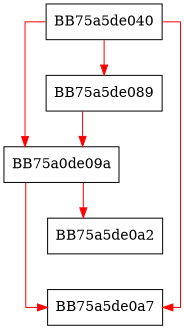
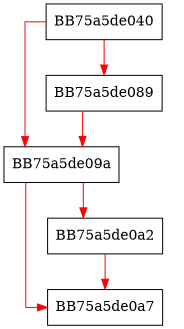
(180, 159) -> (105, 267)
(61, 165) -> (61, 165)
